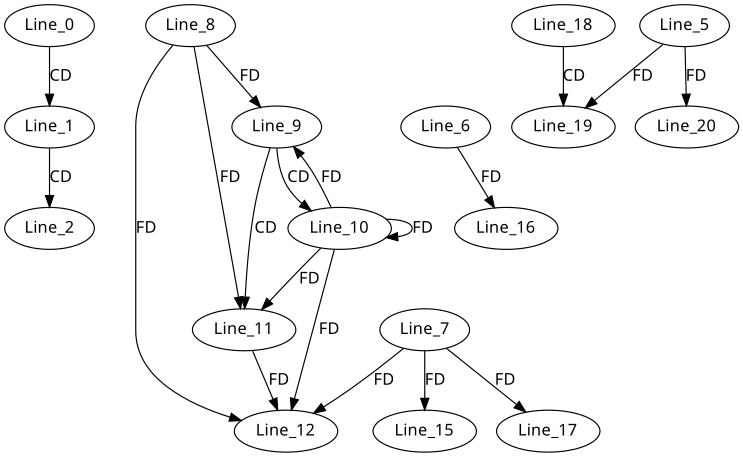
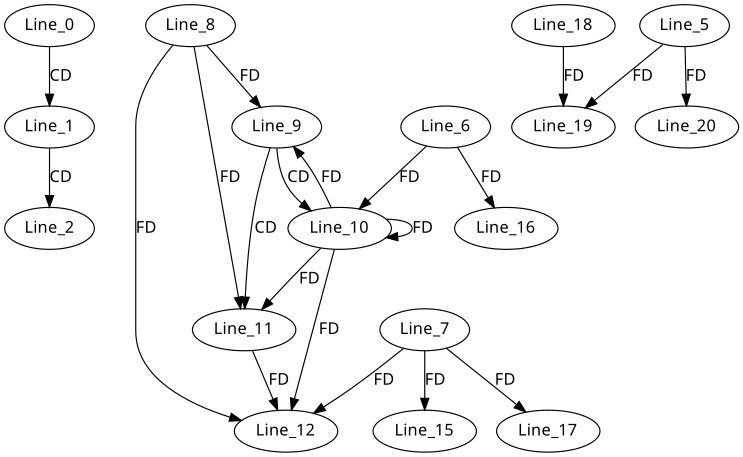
(574, 76) -> (574, 76)
none -> (397, 174)
